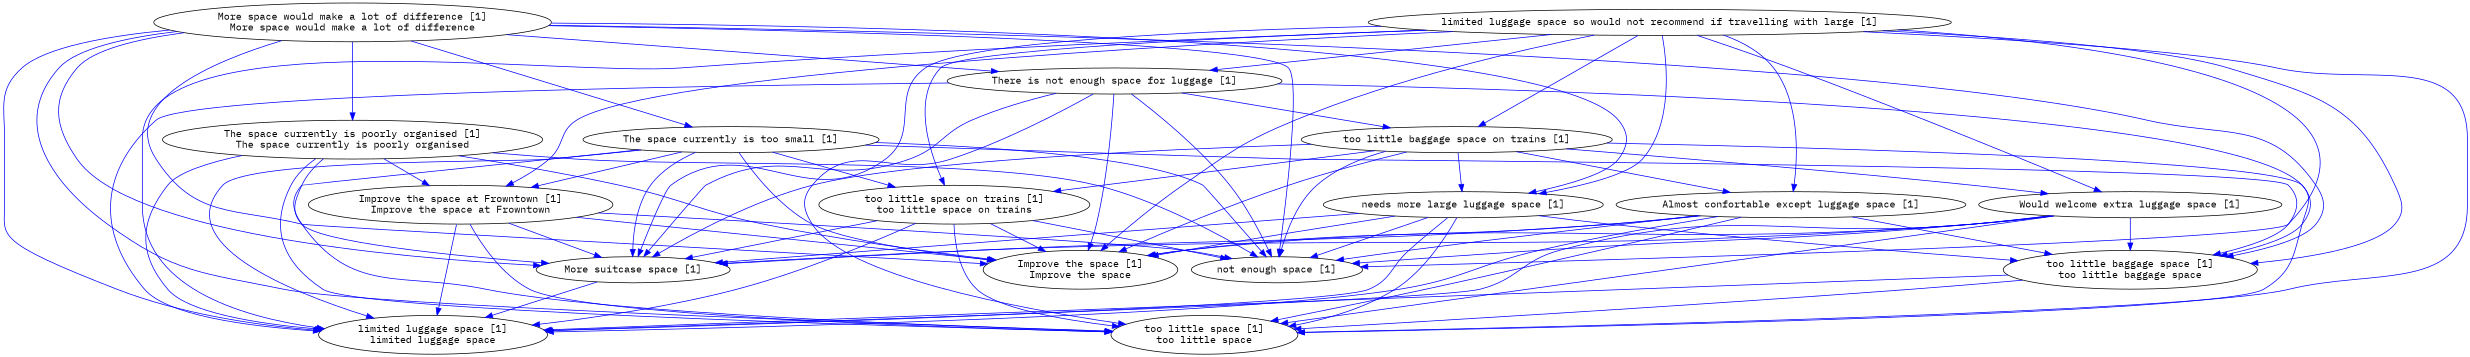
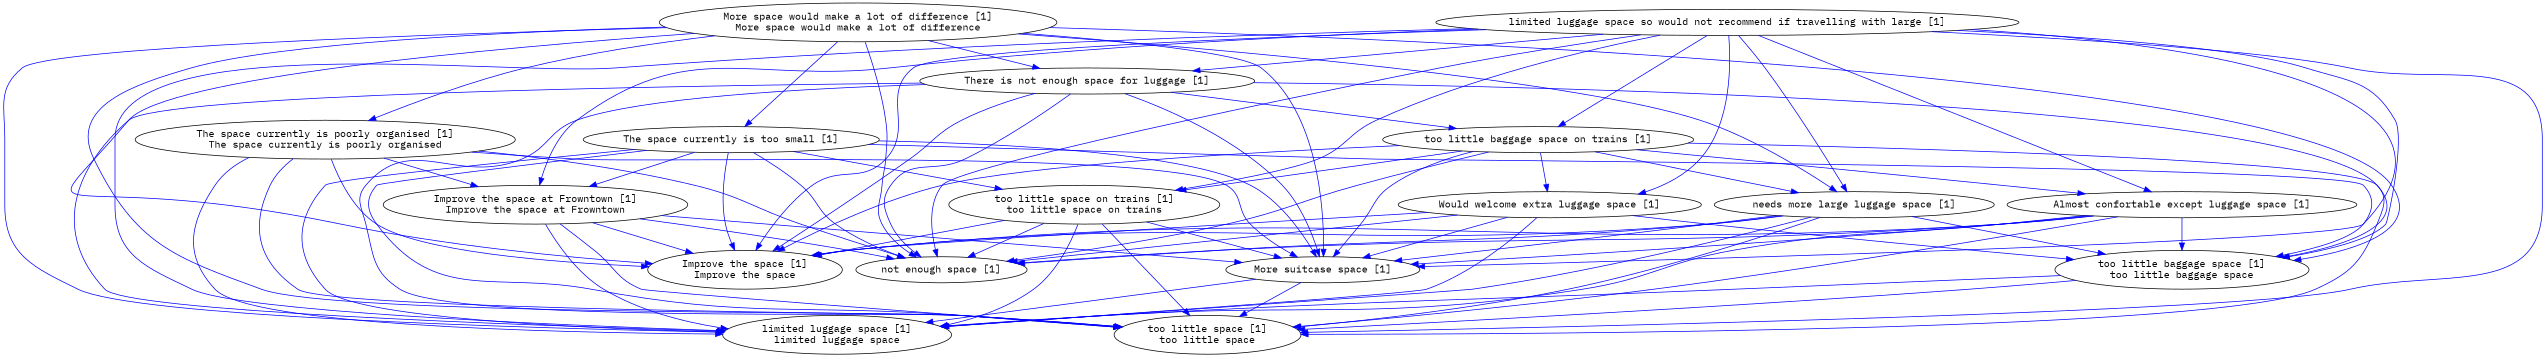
(1671, 269) -> (1273, 298)
